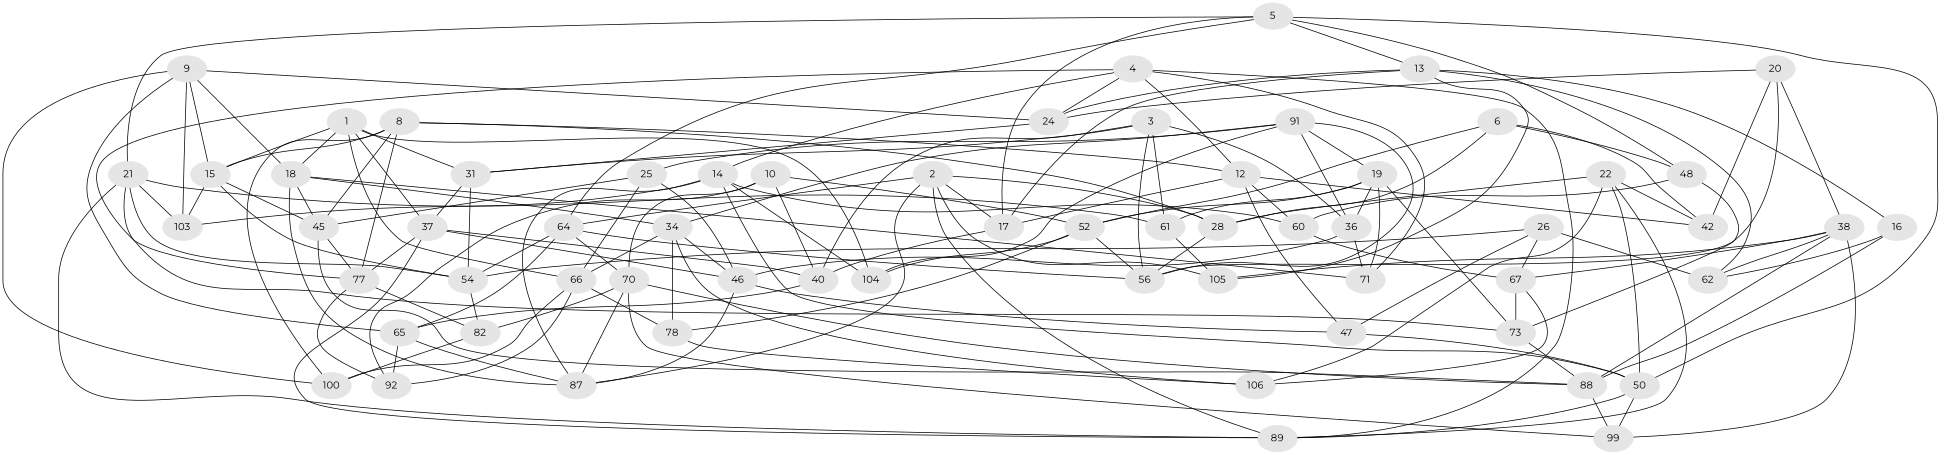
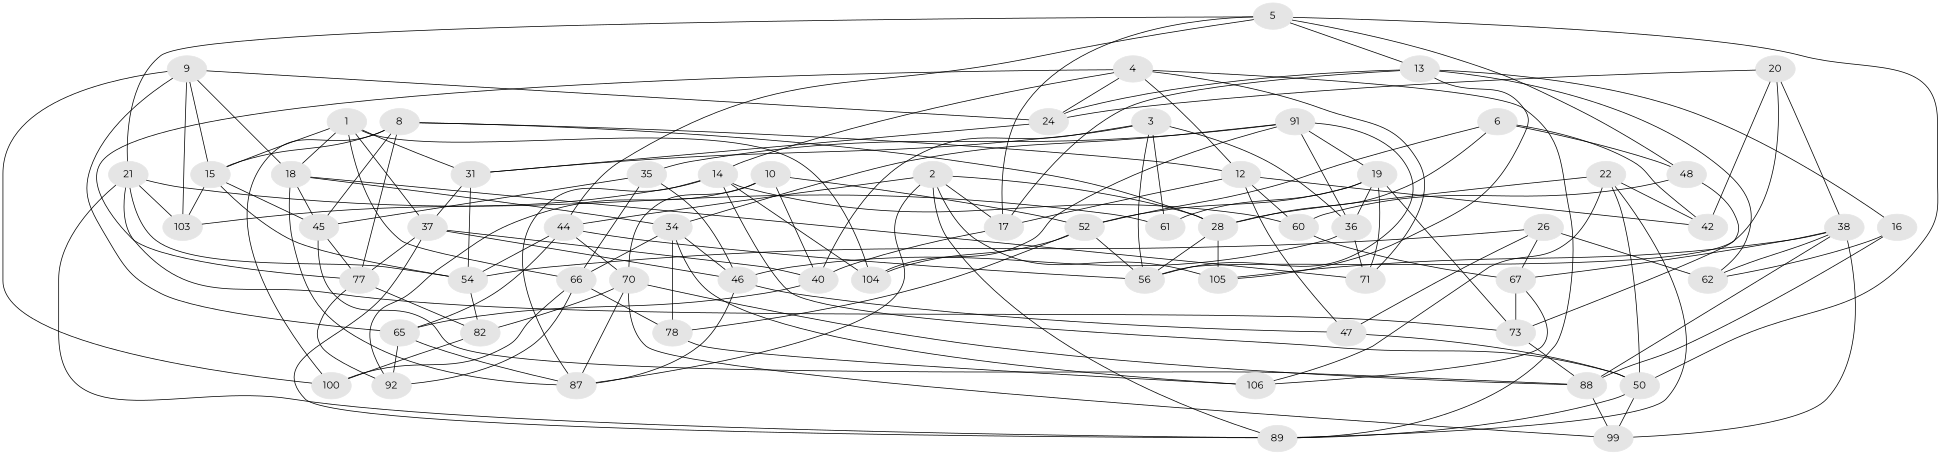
(647, 175) -> (647, 175)
(564, 227) -> (564, 227)
(1192, 254) -> (1218, 254)
